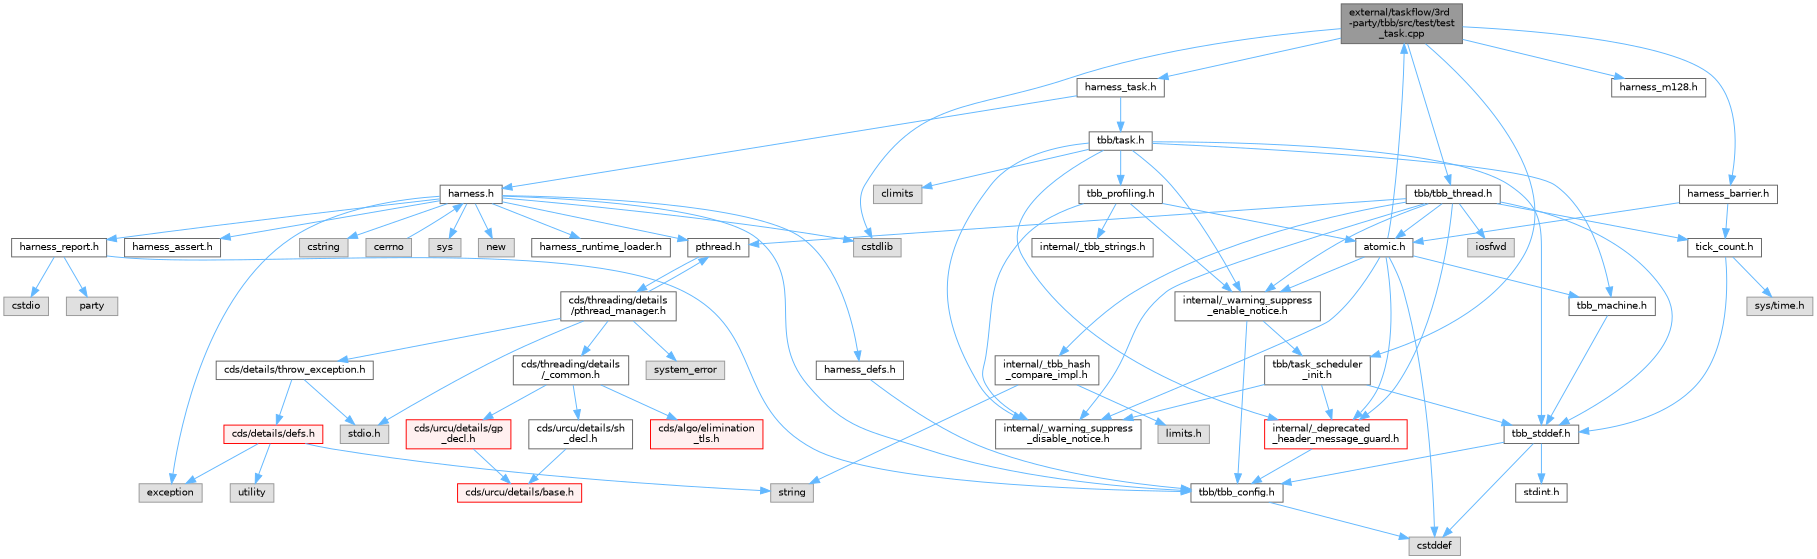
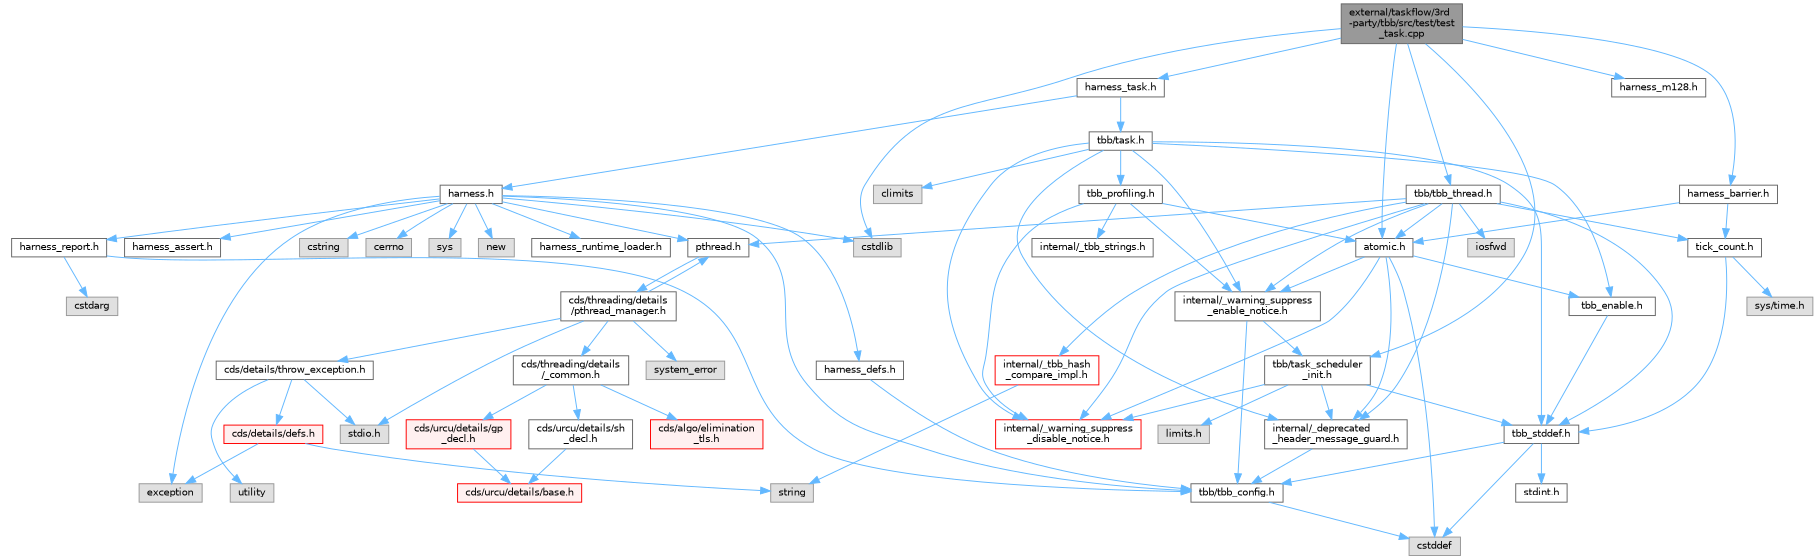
(1399, 146) -> (1387, 136)
(431, 224) -> (429, 218)
(26, 306) -> none
(92, 306) -> (92, 306)
(1612, 306) -> (1612, 306)
(1047, 370) -> (1047, 370)
(1117, 403) -> (1249, 403)
(1068, 434) -> (1068, 434)
(1336, 434) -> (1336, 434)
(264, 459) -> (216, 419)
